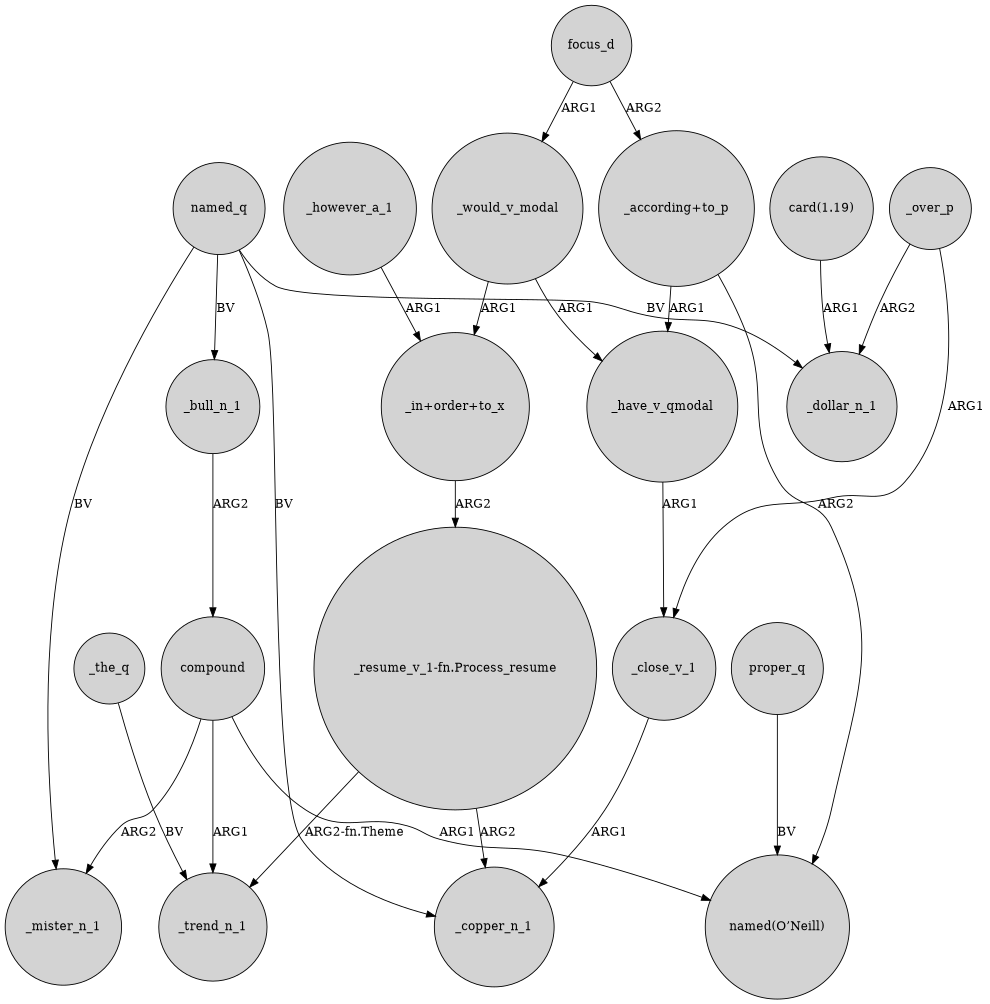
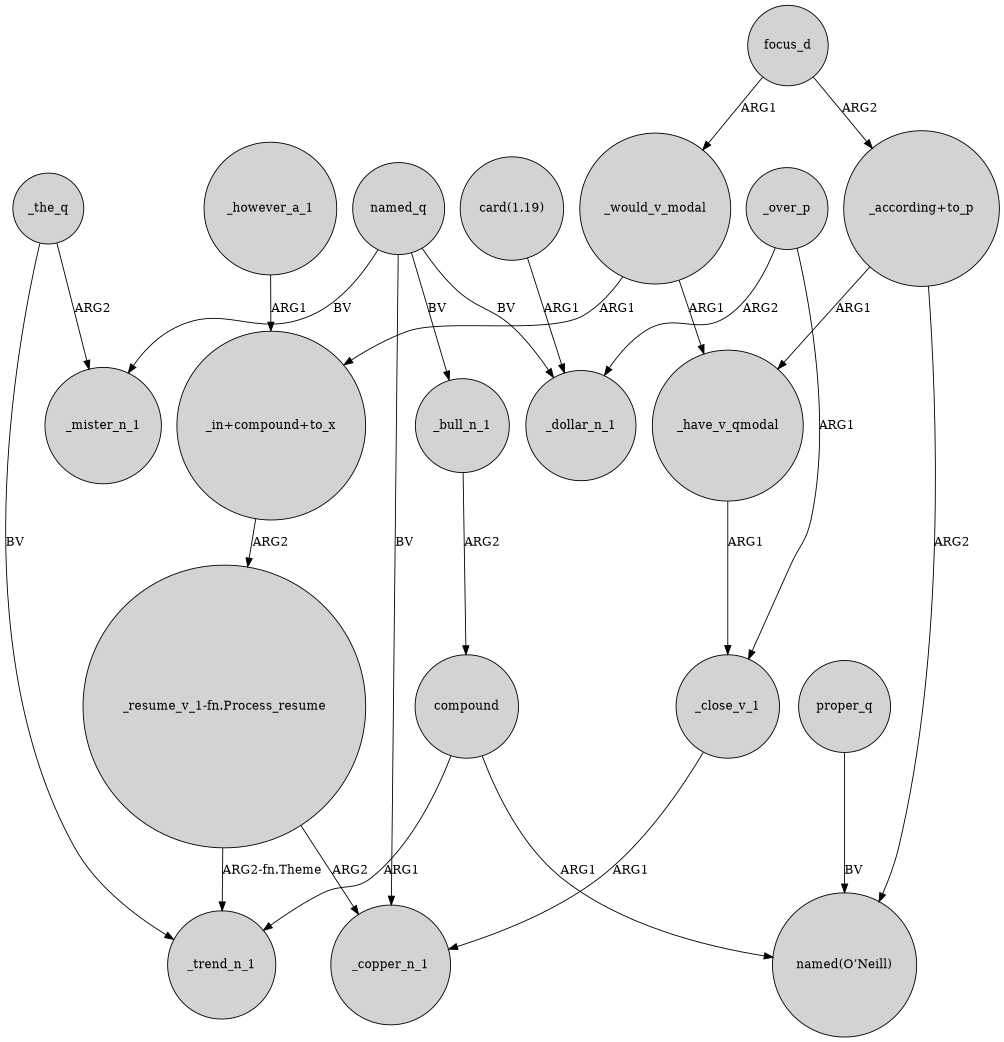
(455, 407) -> (271, 426)
(158, 803) -> (72, 302)
